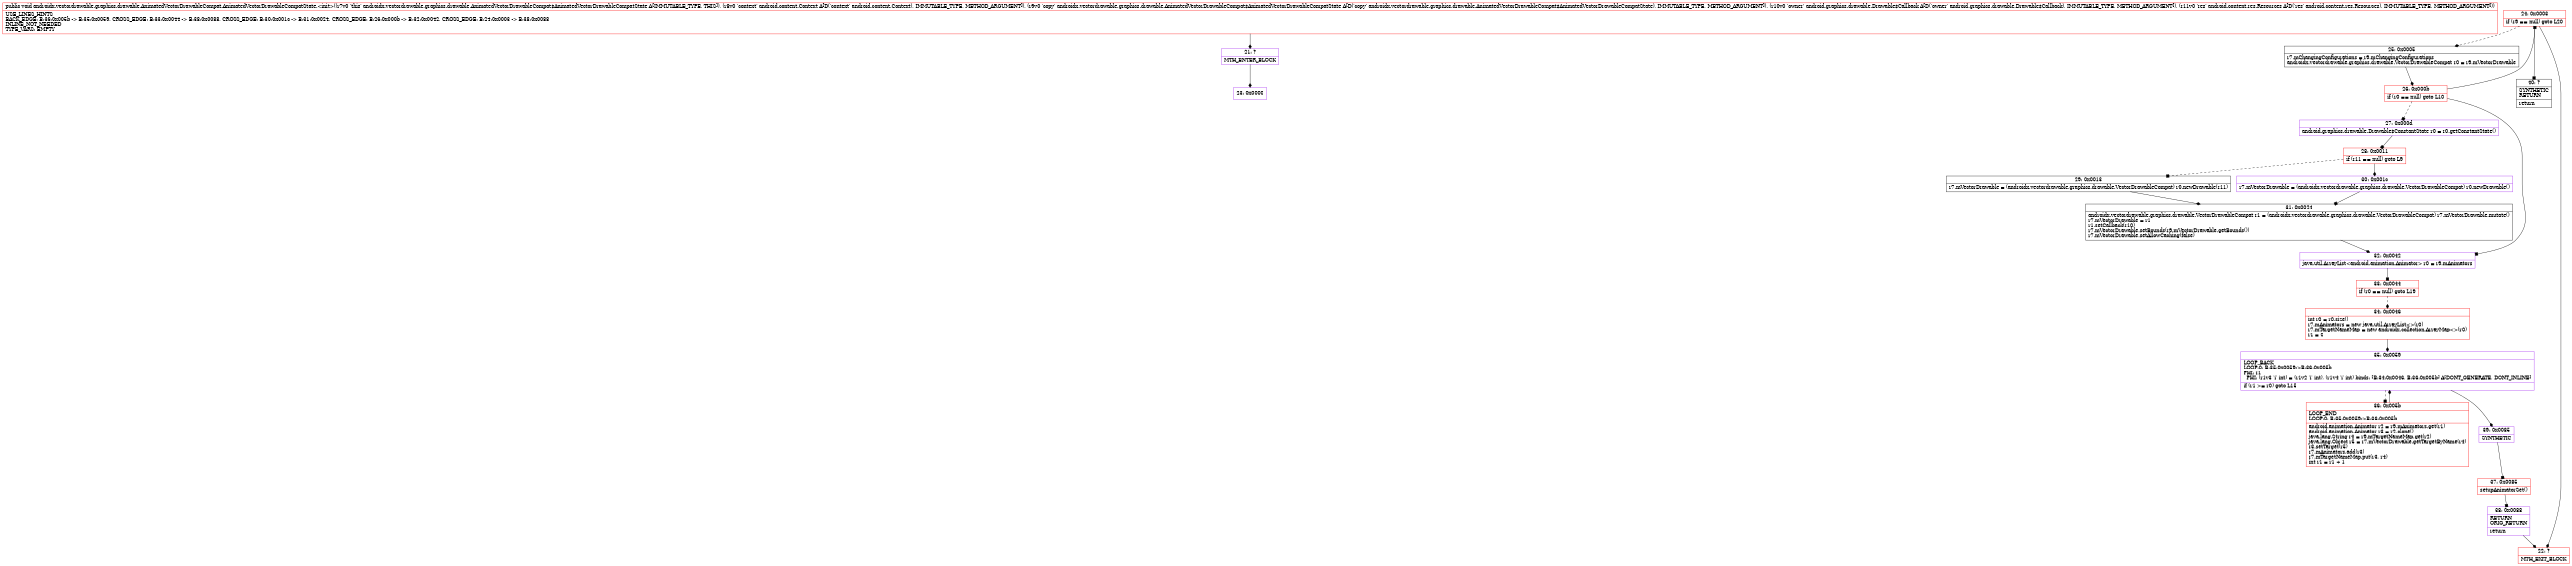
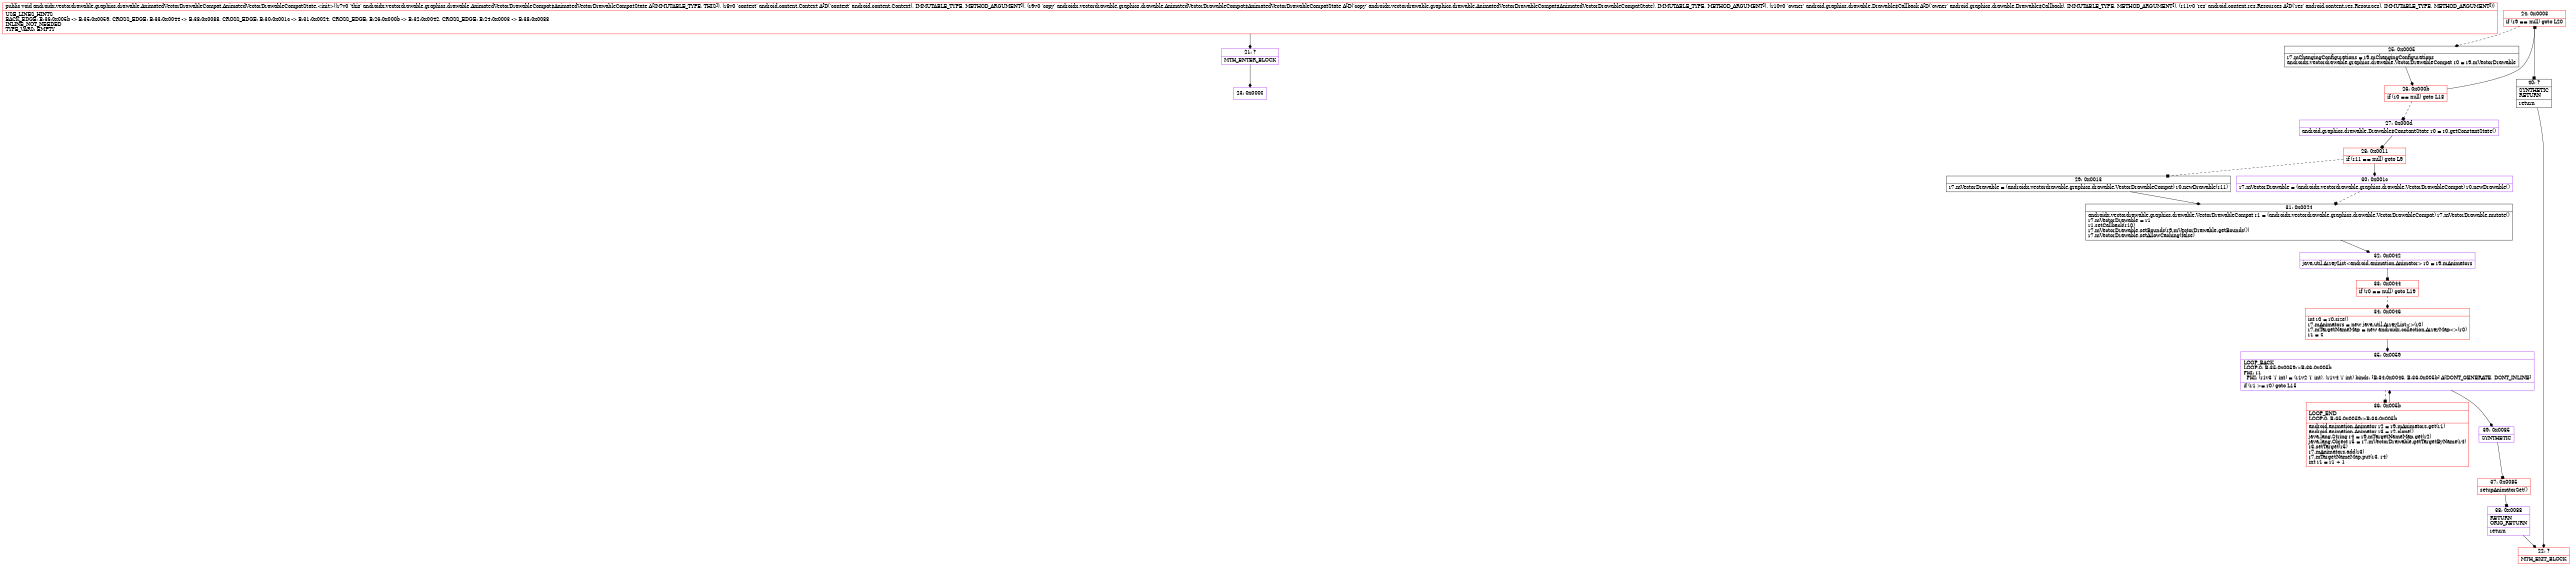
(2416, 97) -> (2416, 97)
(2522, 169) -> none
(2349, 197) -> (2349, 197)
(2561, 284) -> (2544, 325)
